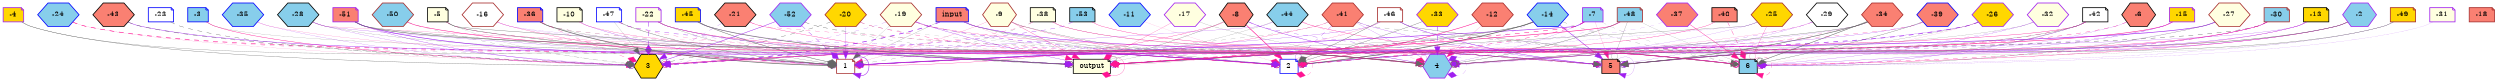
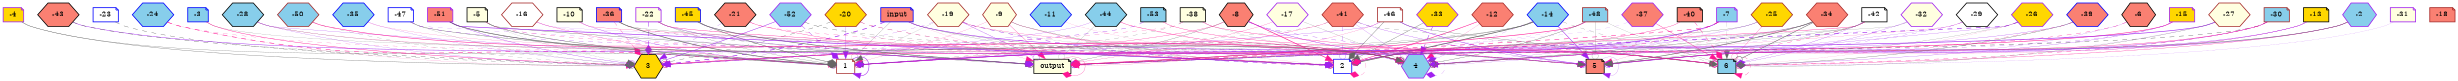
(2403, 15) -> none
(944, 51) -> none
